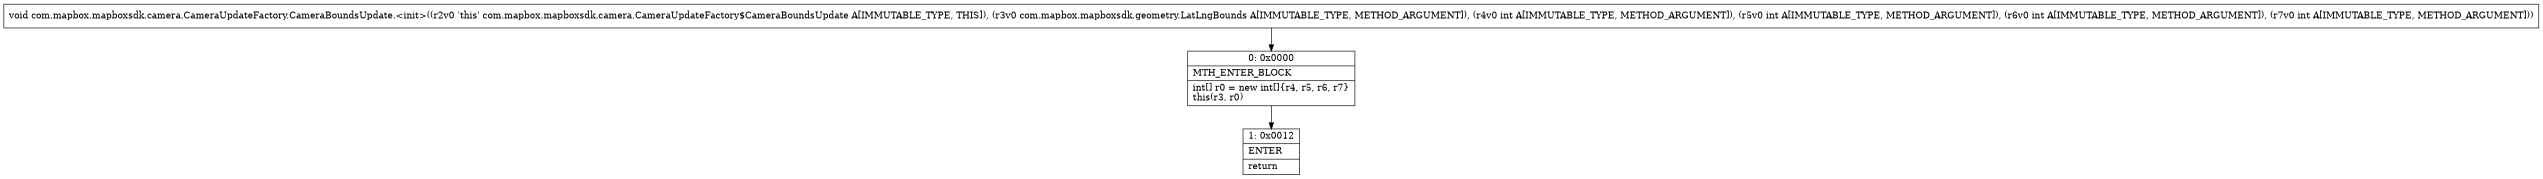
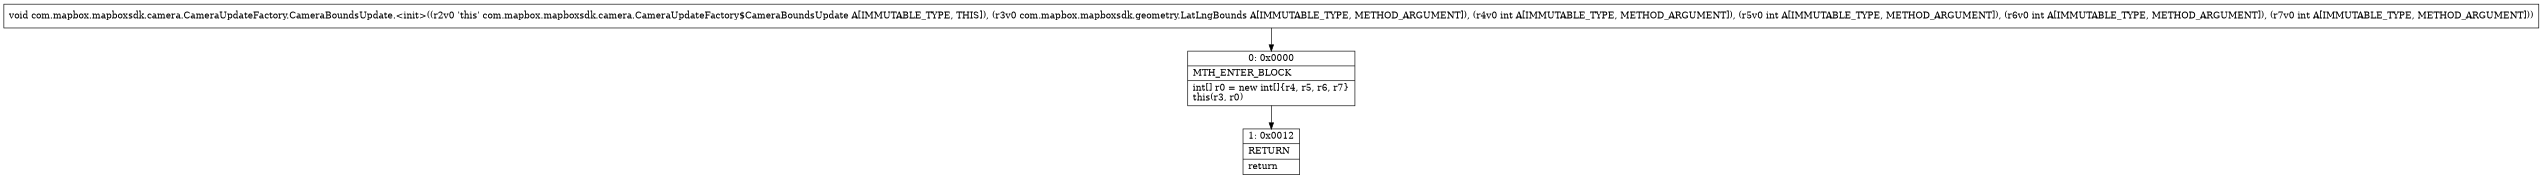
(1265, 151) -> (1269, 151)
